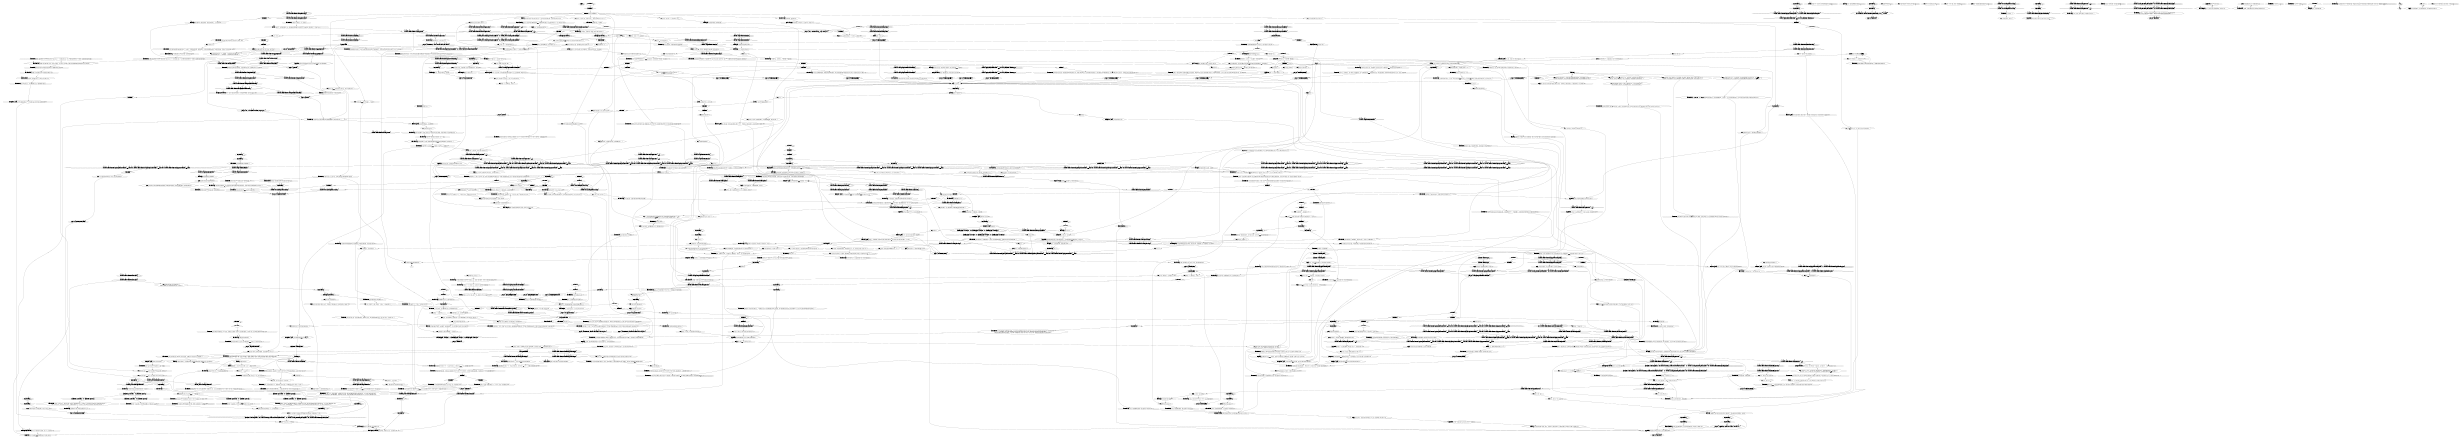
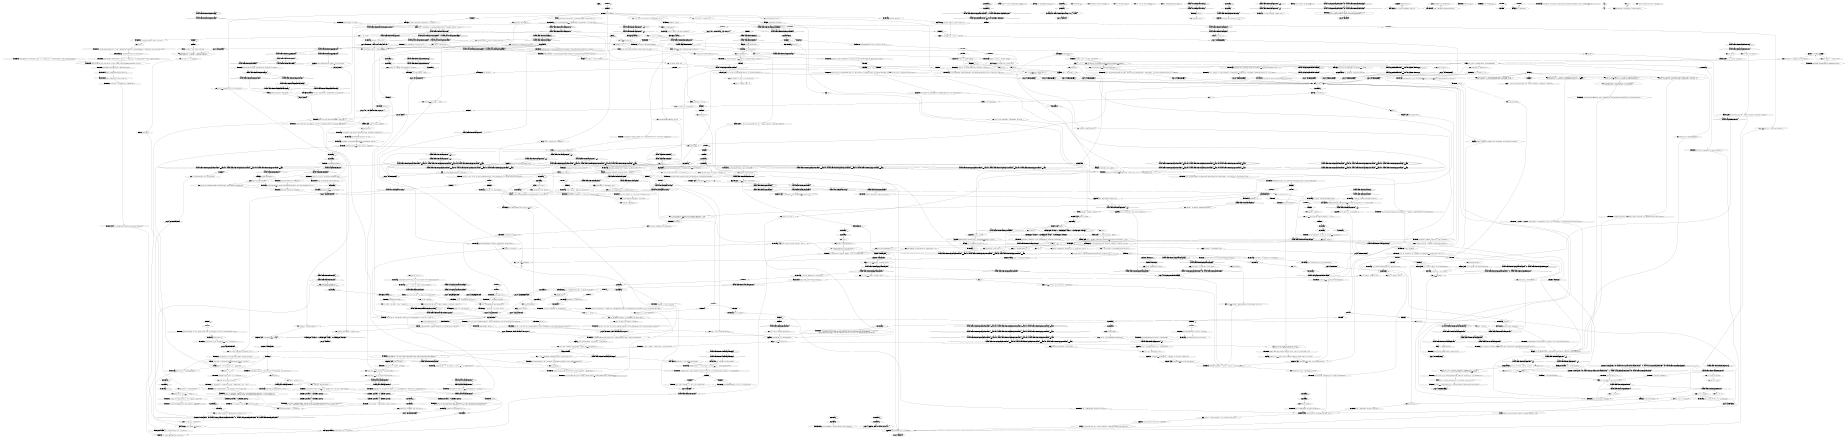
(619, 36) -> (612, 36)
(1257, 40) -> (799, 40)
none -> (189, 59)
(948, 194) -> (1265, 194)
(1066, 231) -> none
